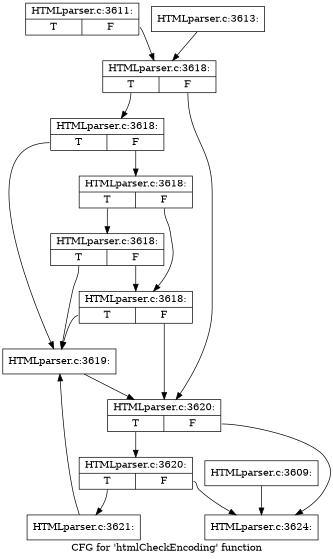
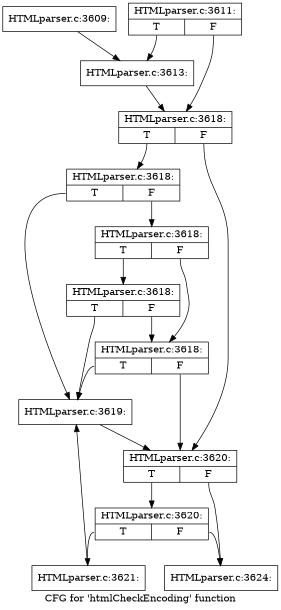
none -> (155, 45)
(261, 497) -> (96, 44)
